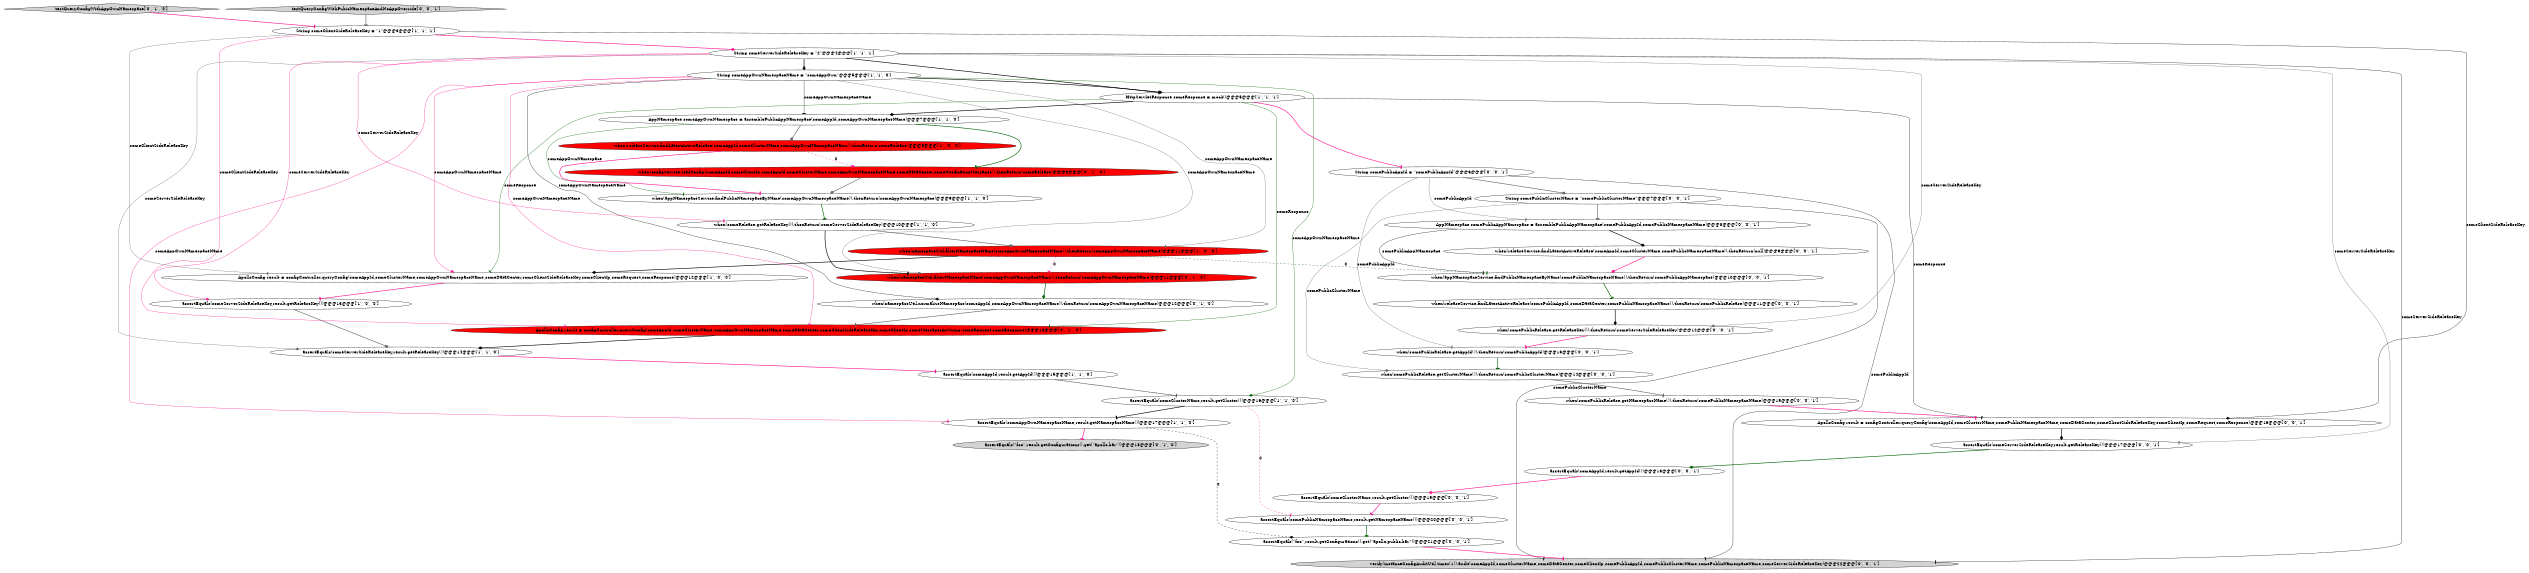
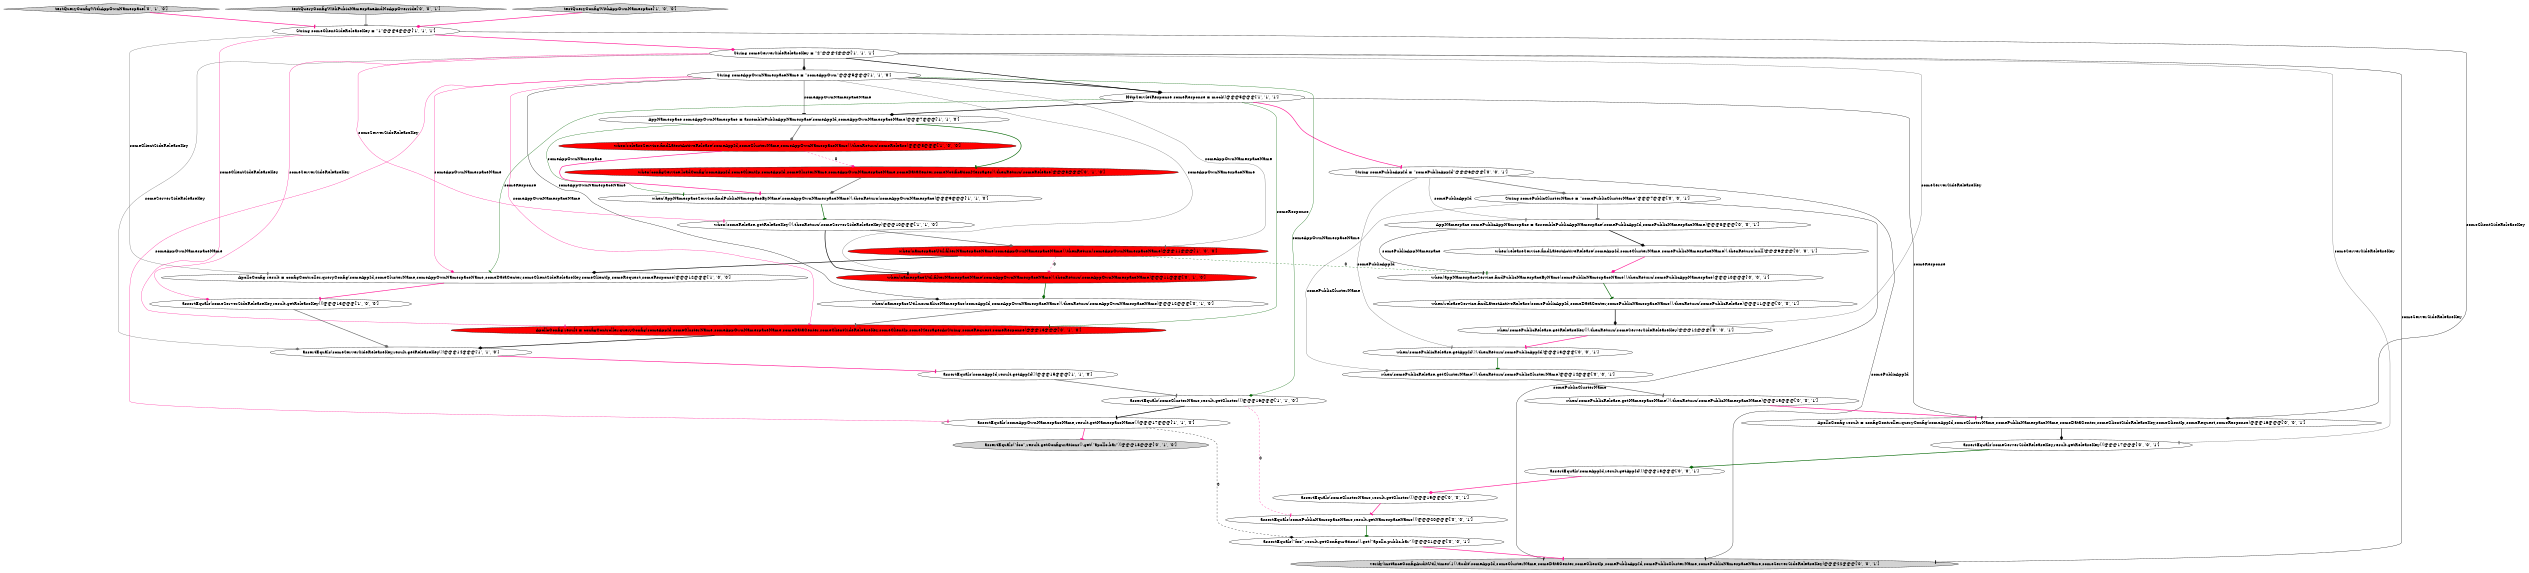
none -> (620, 9)
